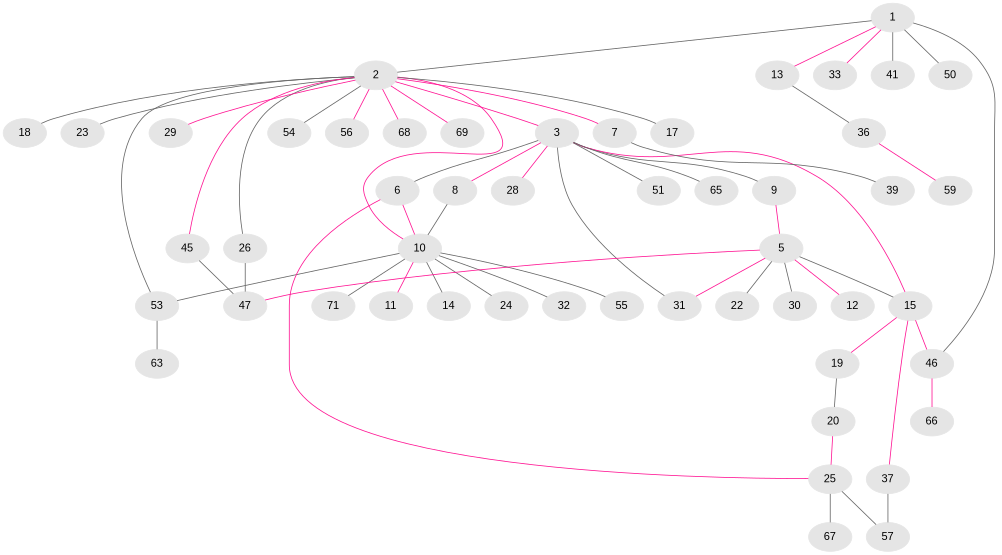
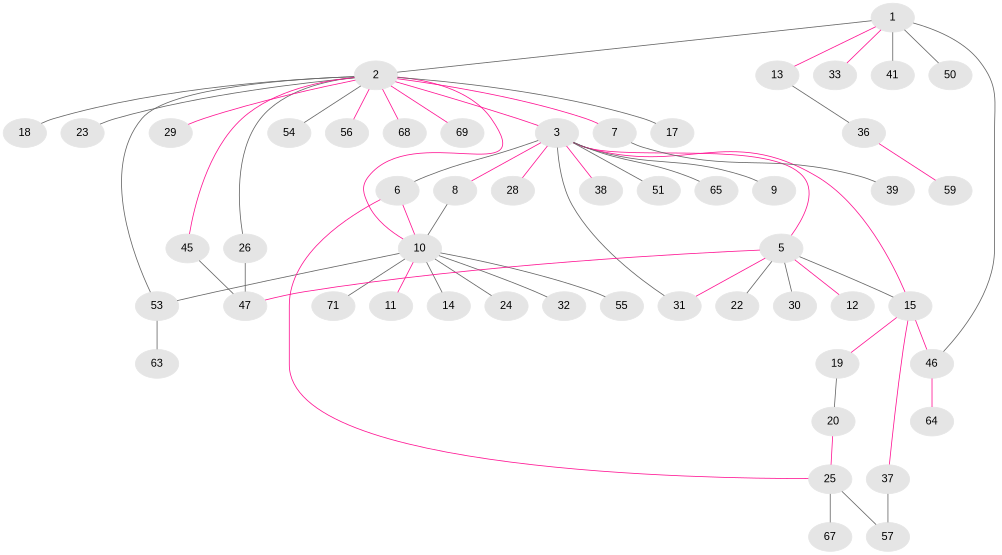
none -> (601, 191)
(778, 219) -> (722, 154)
(932, 422) -> (932, 422)
